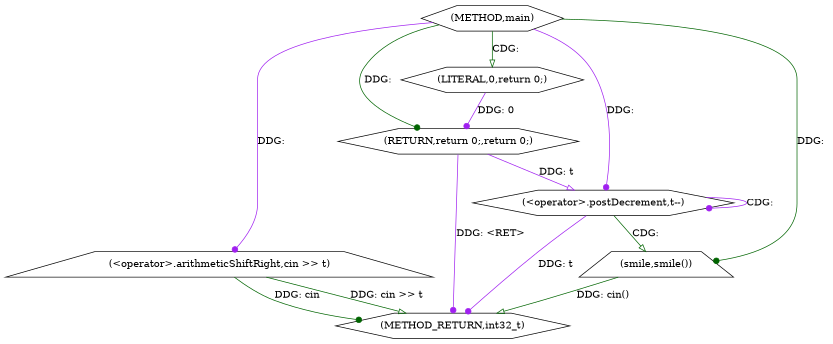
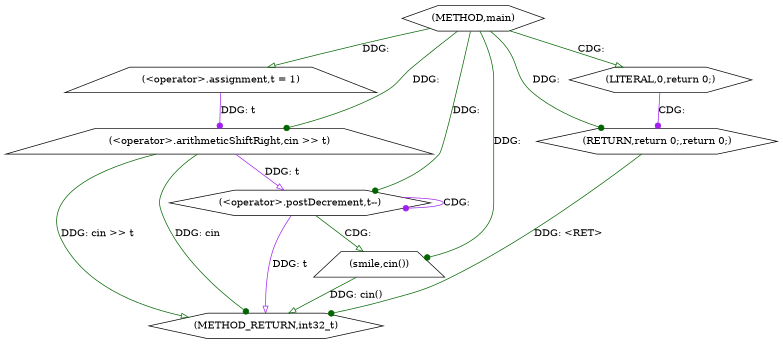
(261, 71) -> (382, 94)
none -> (221, 80)
(601, 90) -> (448, 128)
(496, 111) -> (674, 111)
(528, 171) -> (257, 170)
(456, 231) -> (497, 252)
(527, 261) -> (271, 259)
(656, 264) -> (379, 264)
